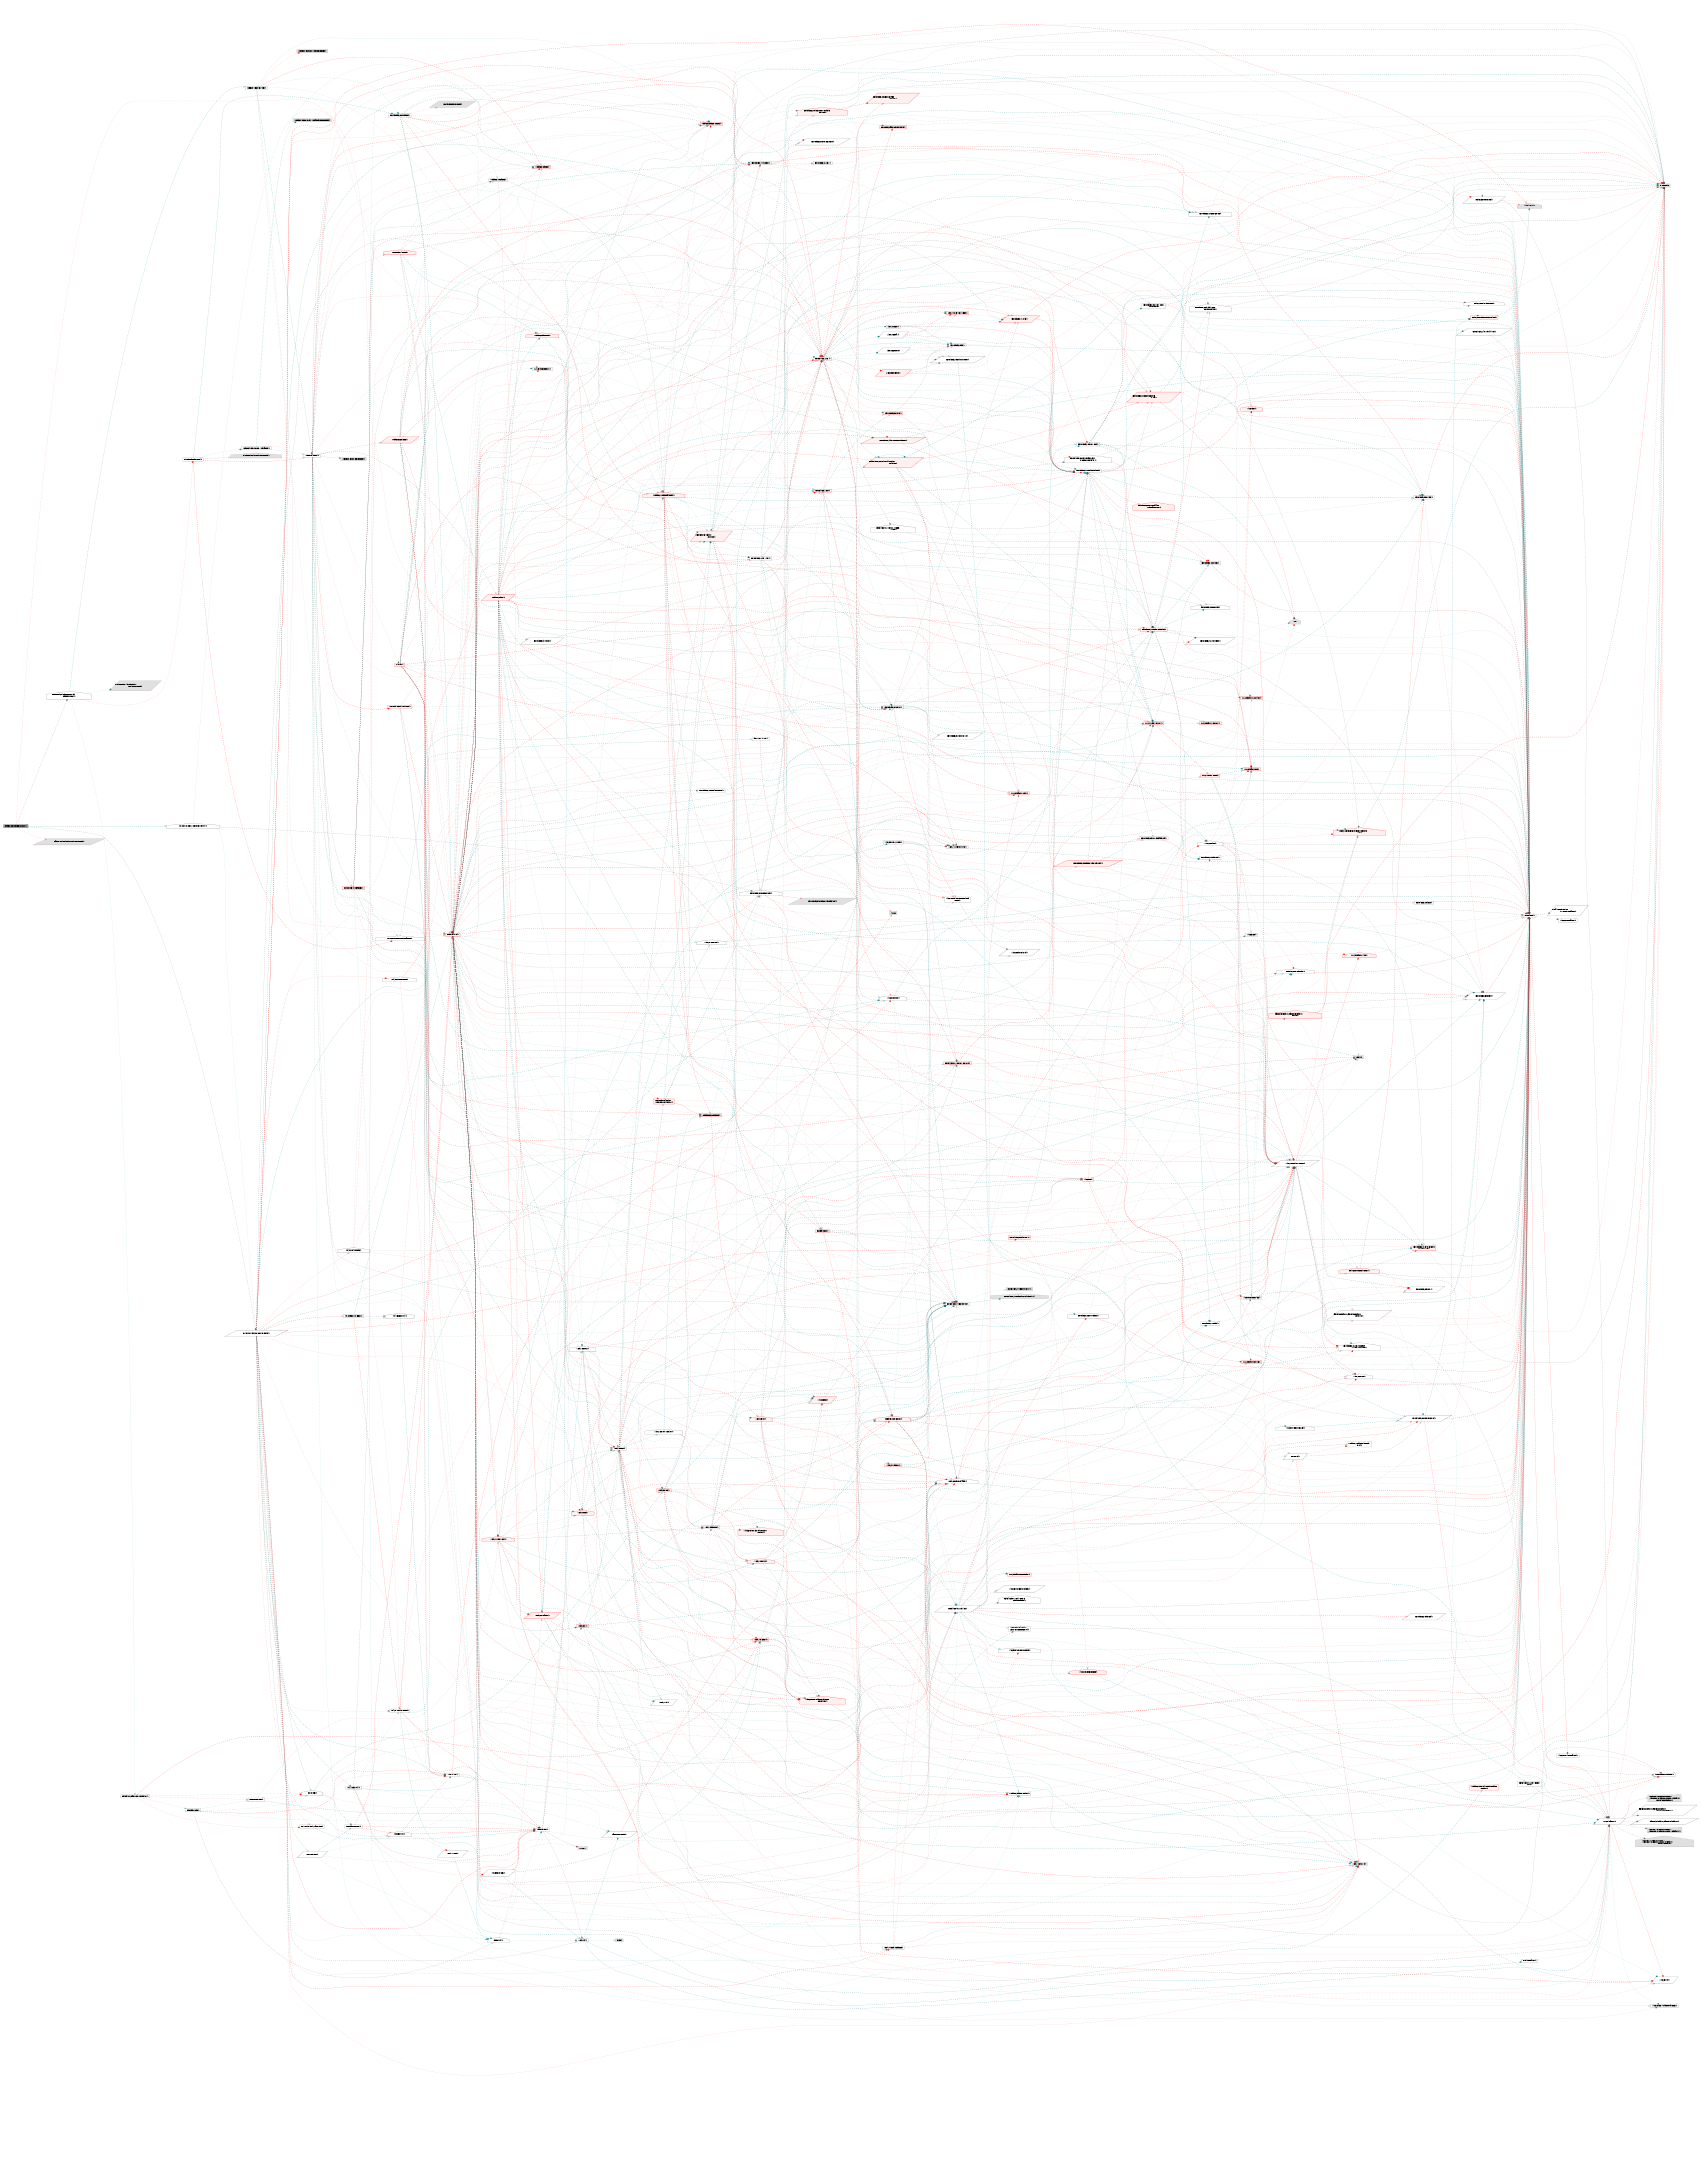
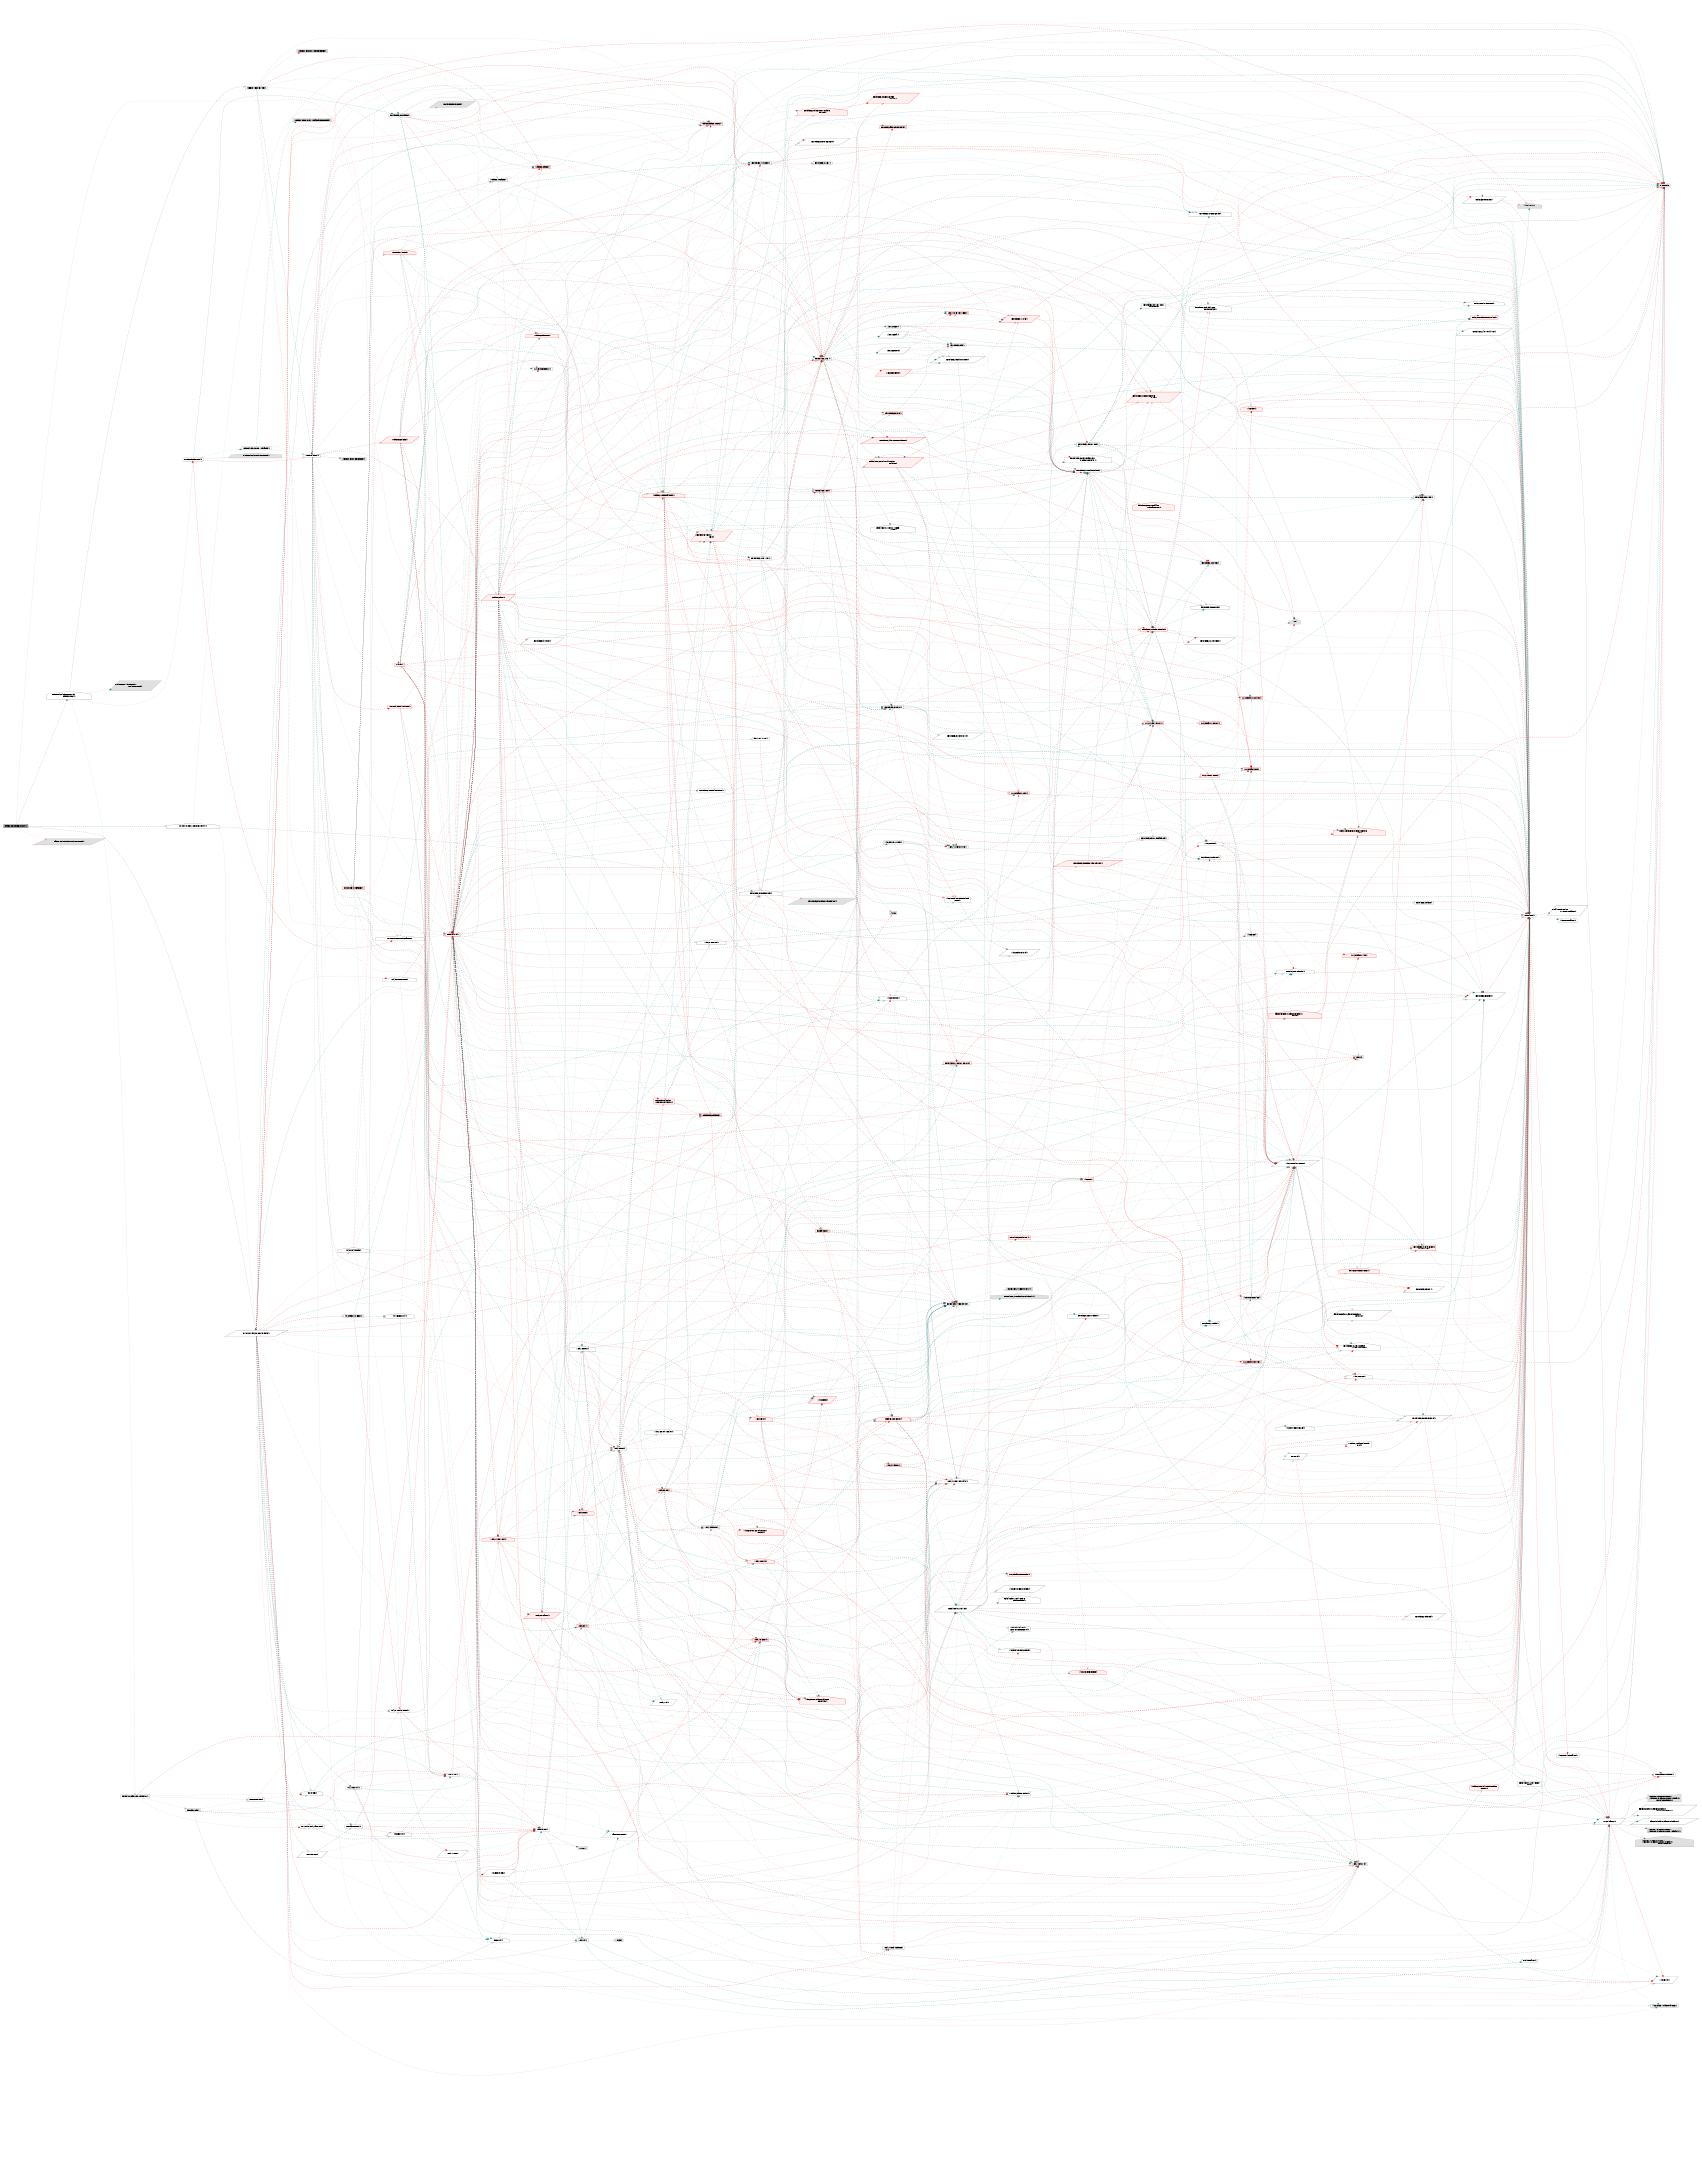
(711, 536) -> (711, 536)
(957, 1481) -> (957, 1481)
